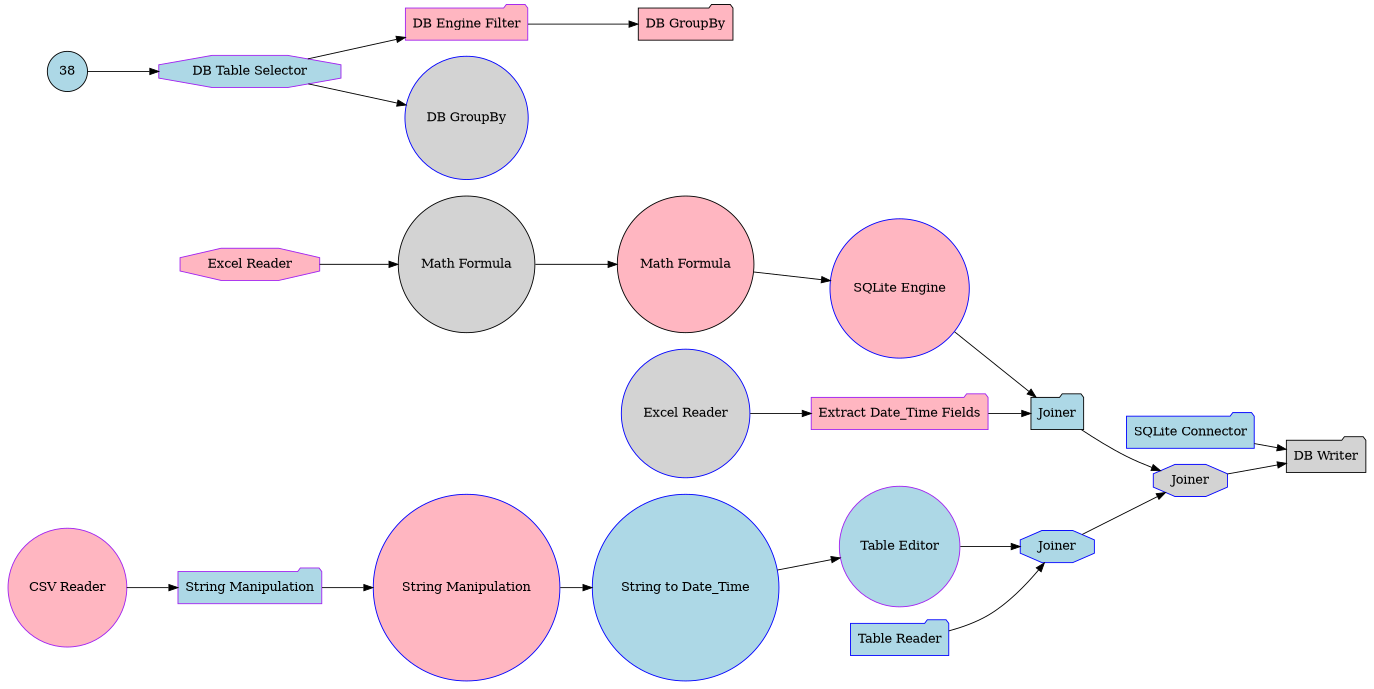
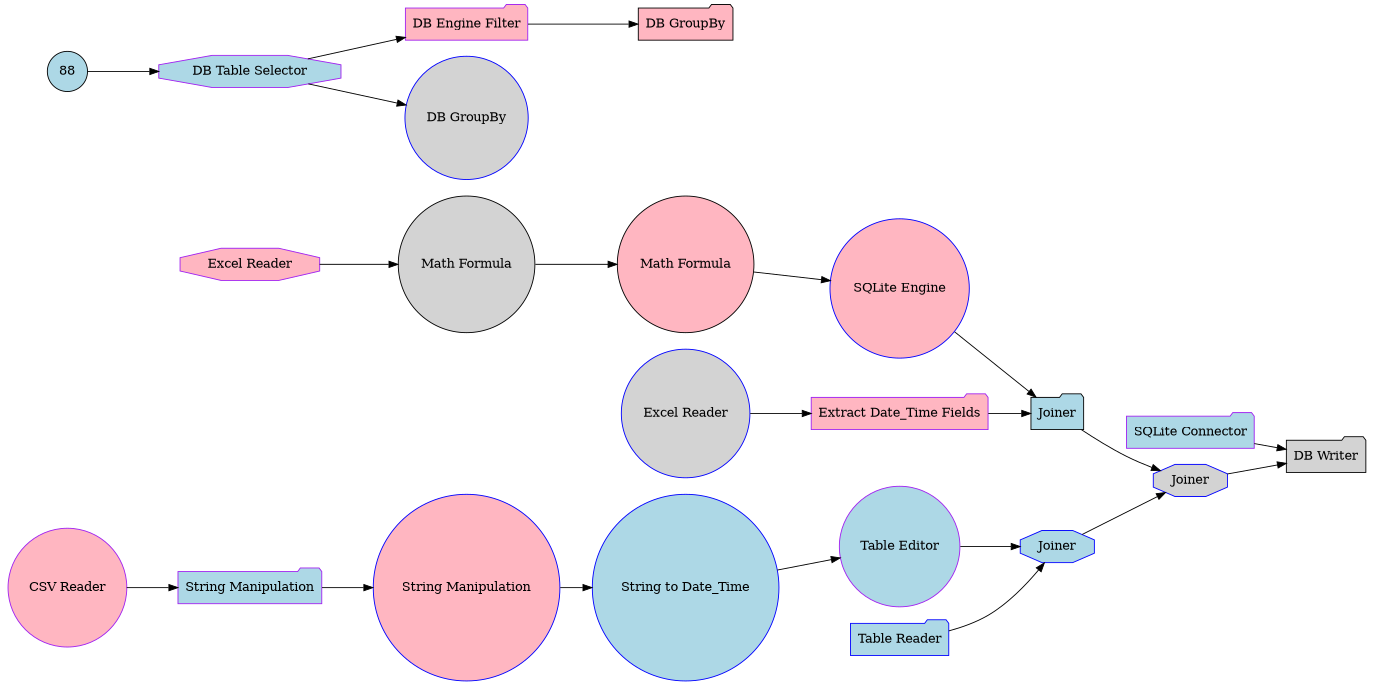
(67, 71) -> (67, 71)
(1190, 432) -> (1190, 432)
